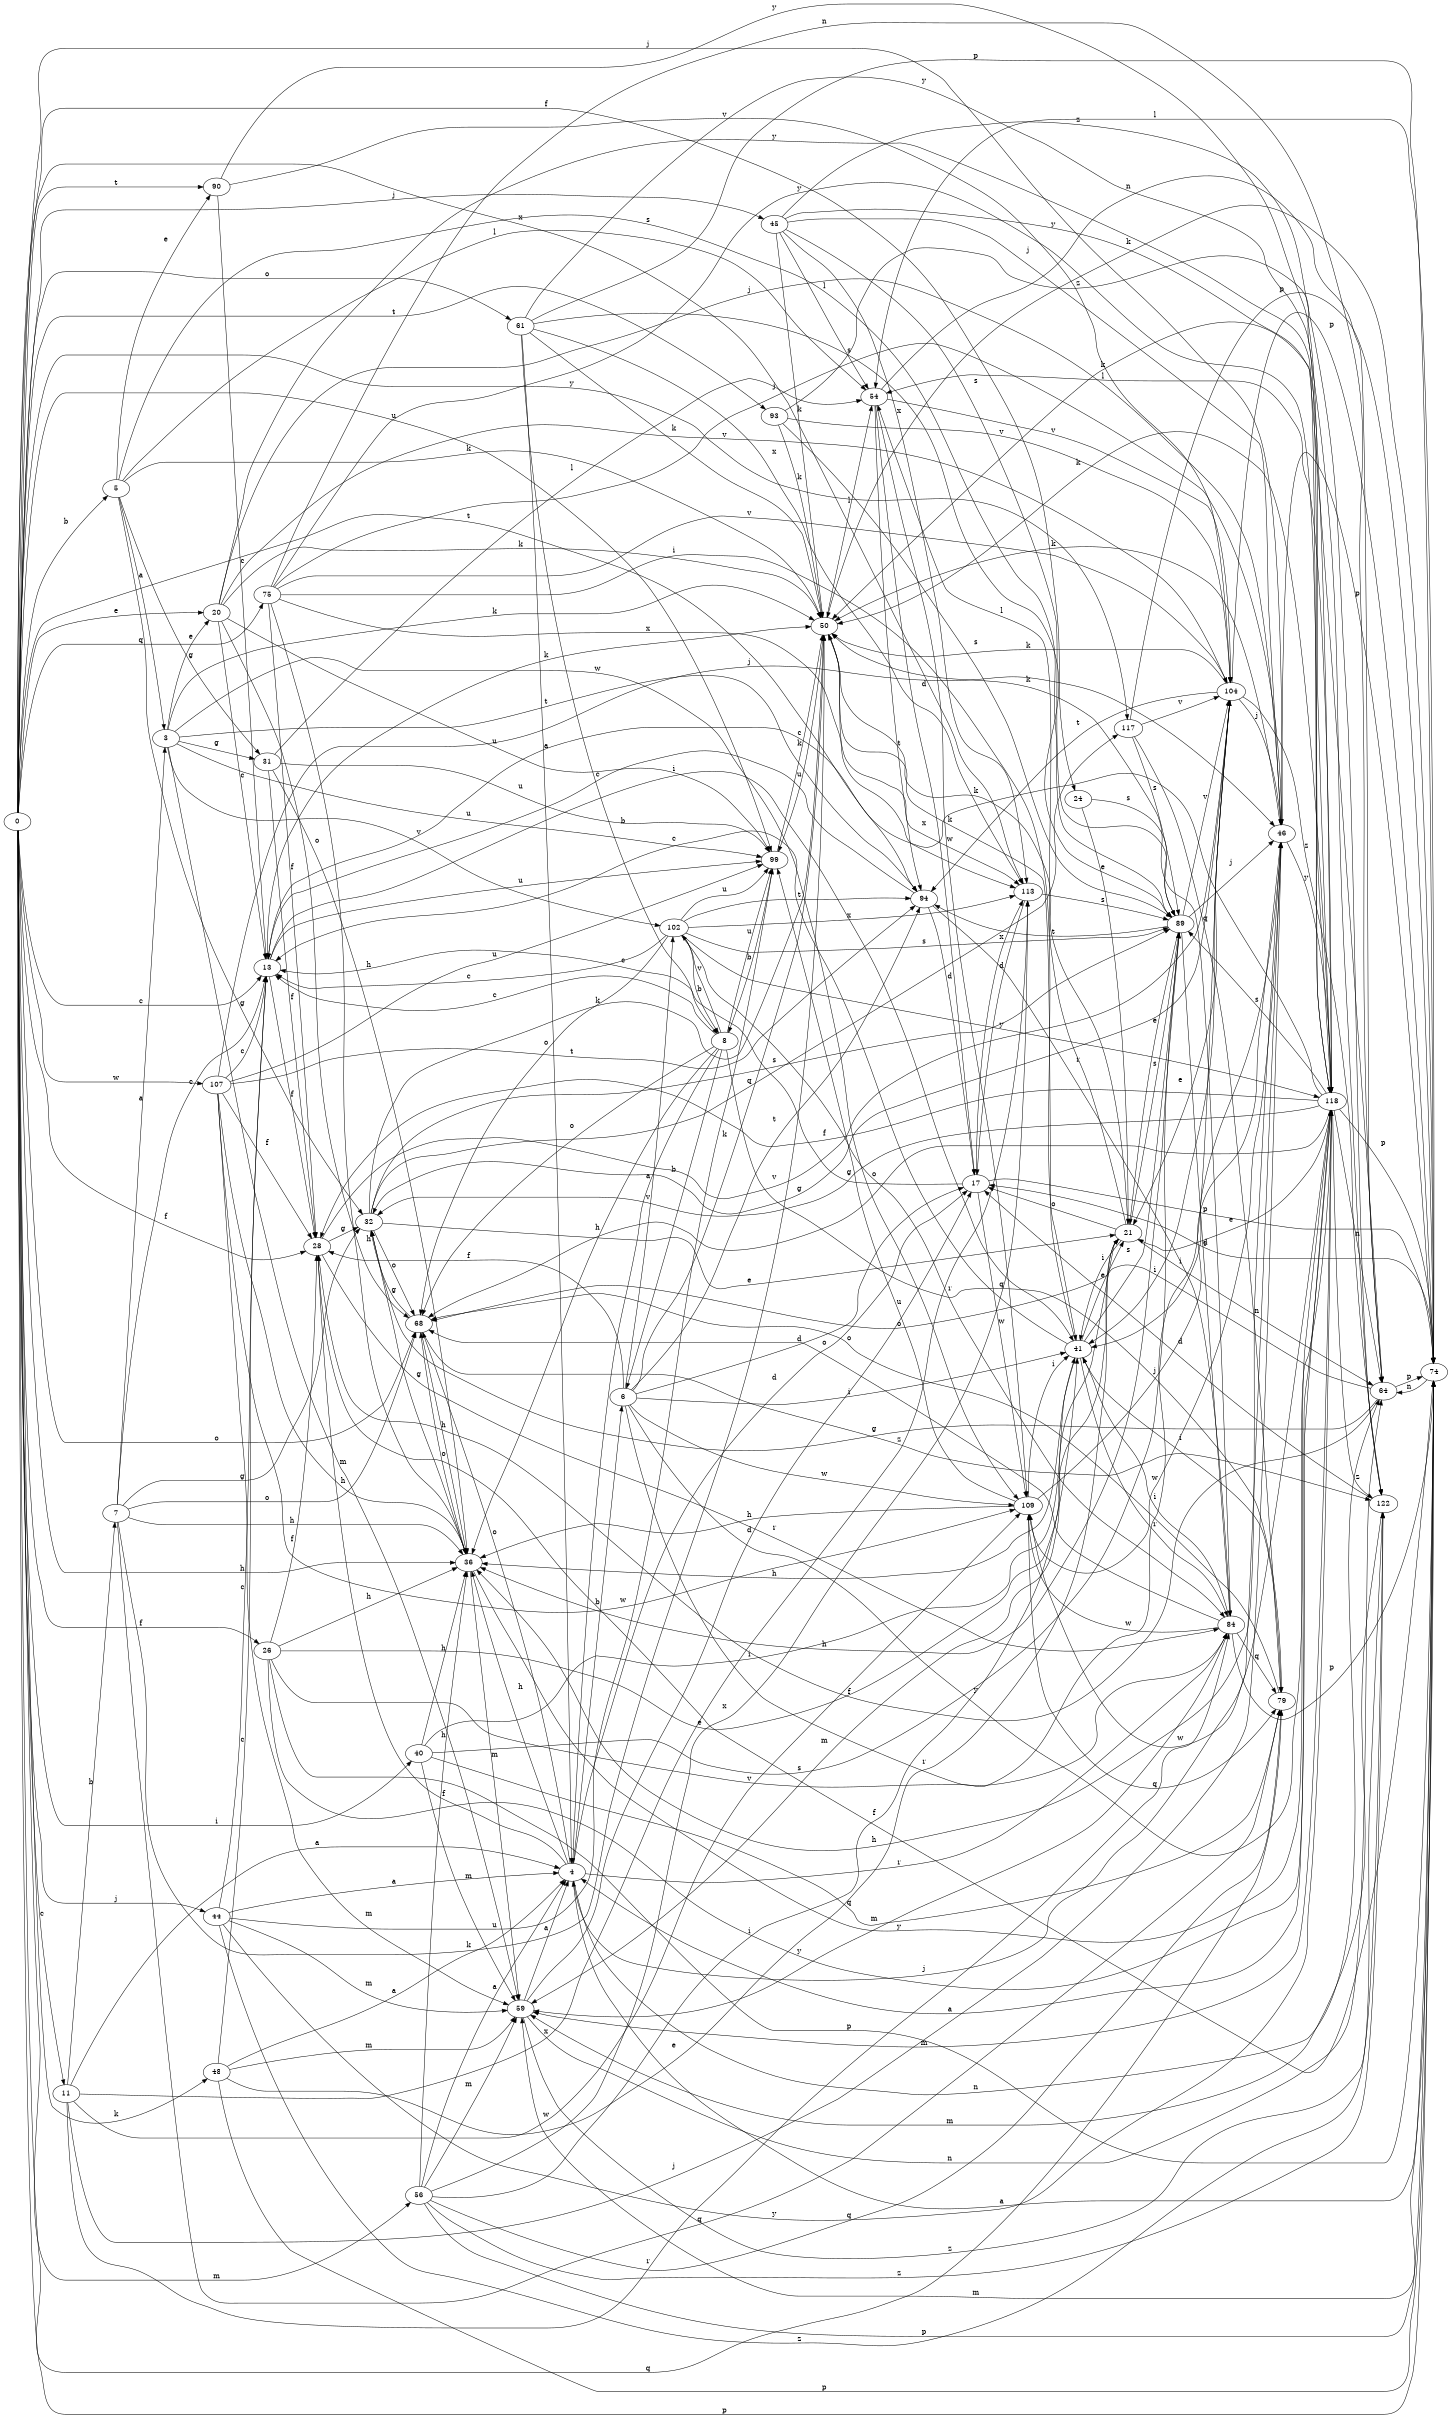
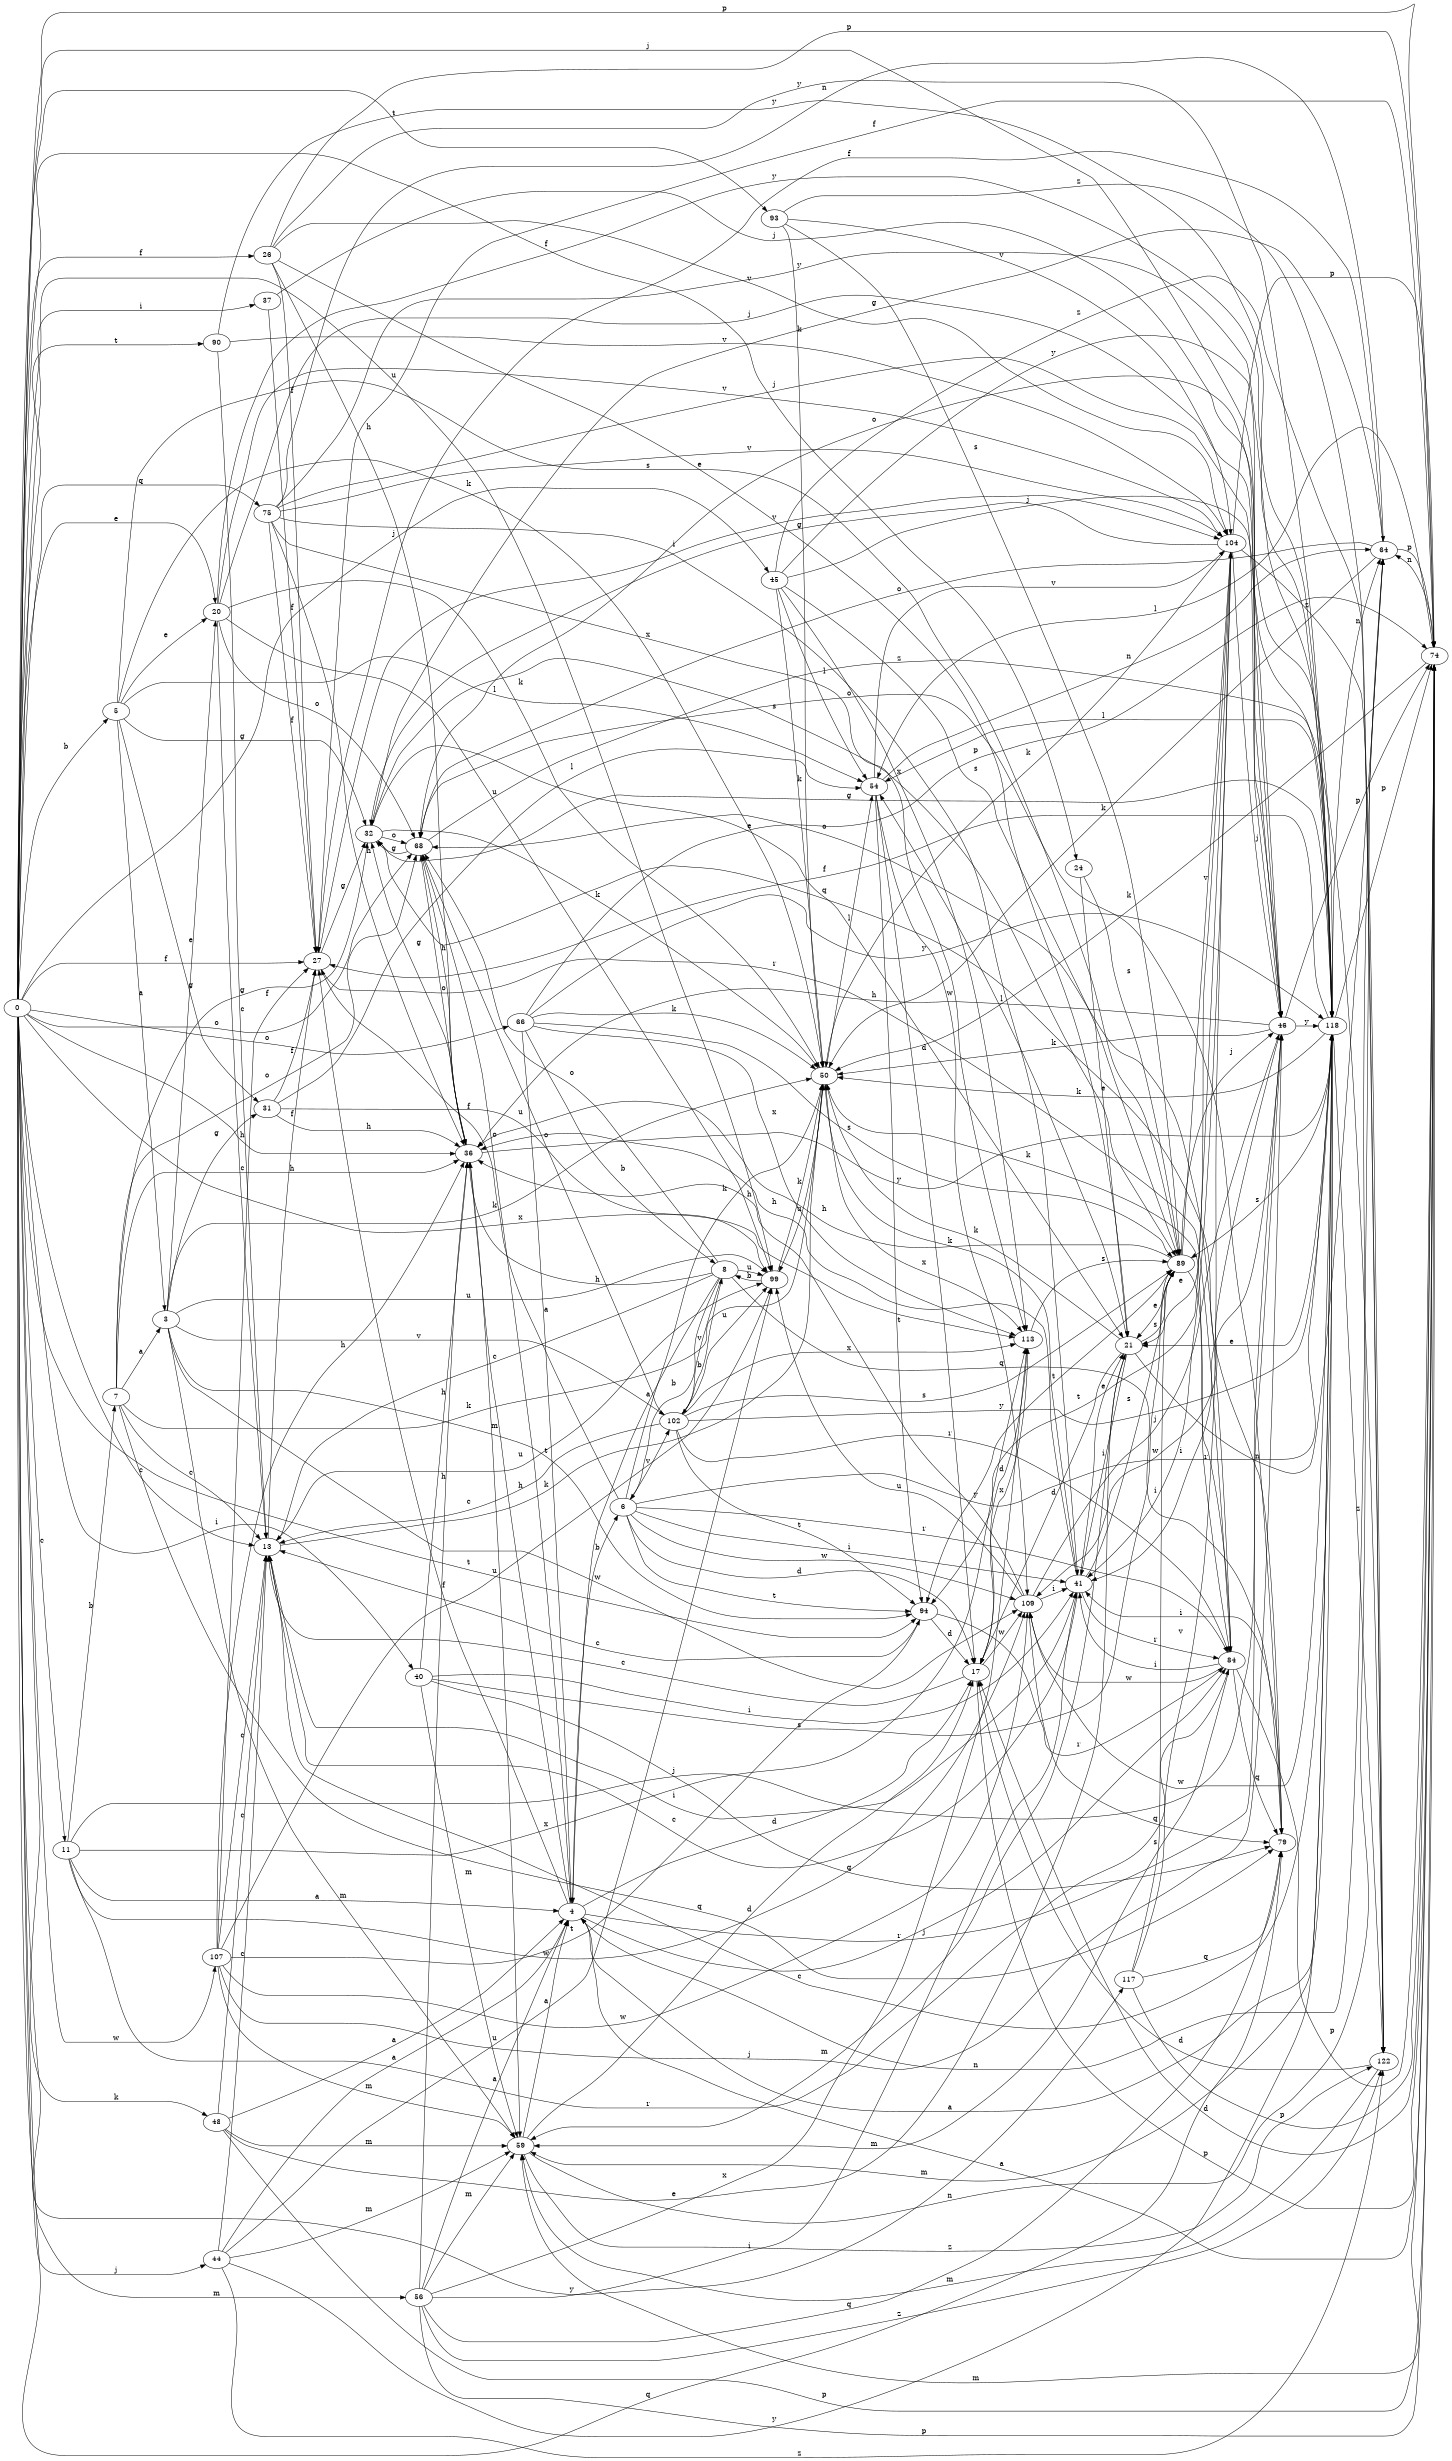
none -> (267, 301)
(521, 326) -> (521, 1023)
(138, 331) -> (157, 657)
(799, 1056) -> (1046, 1027)
(1054, 1204) -> (1054, 1493)
(317, 1247) -> (317, 961)
